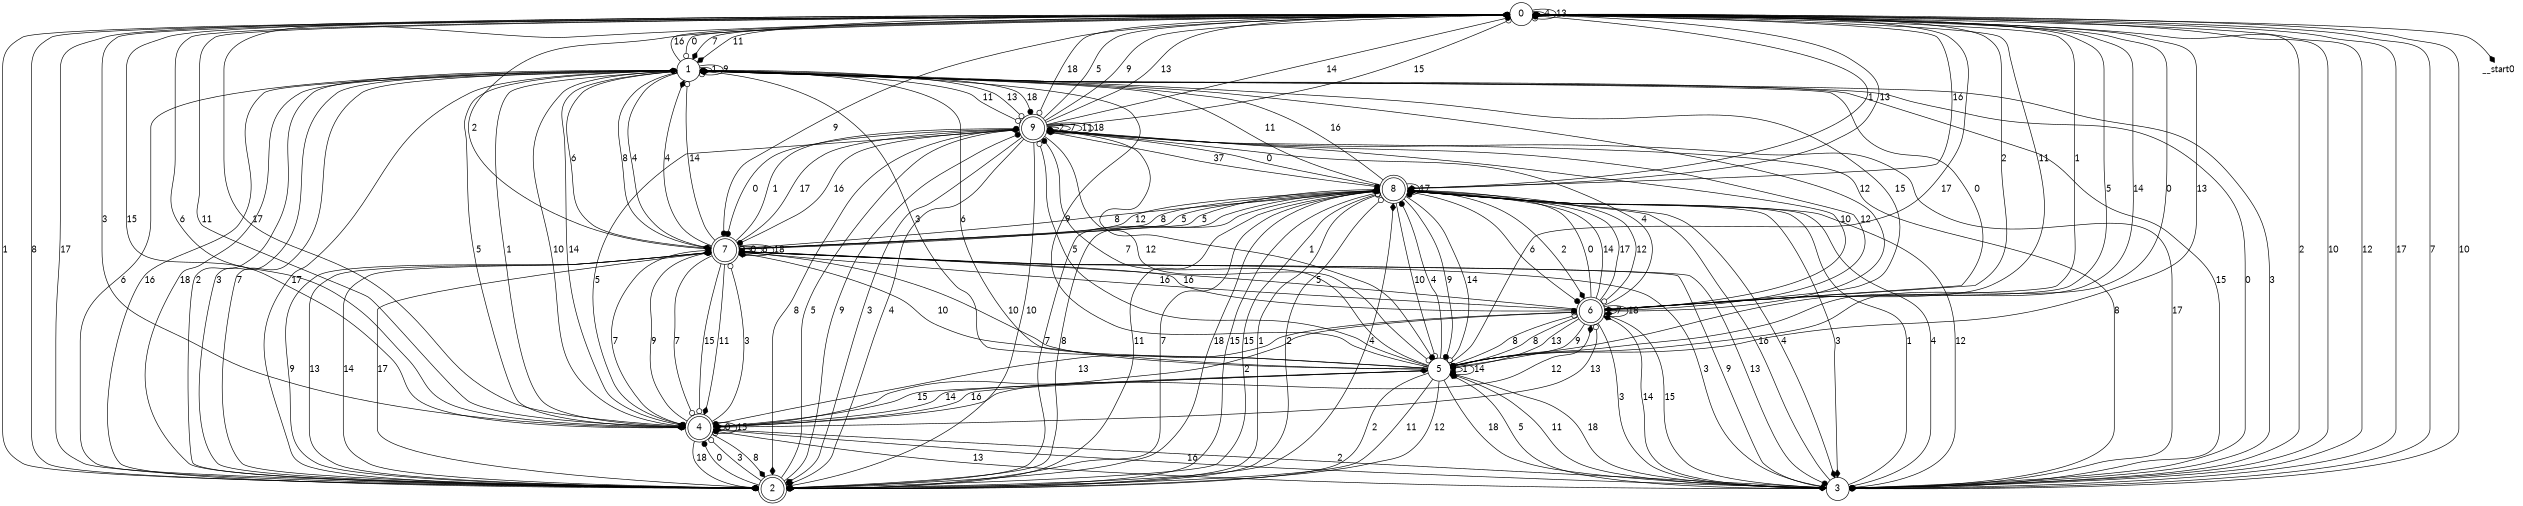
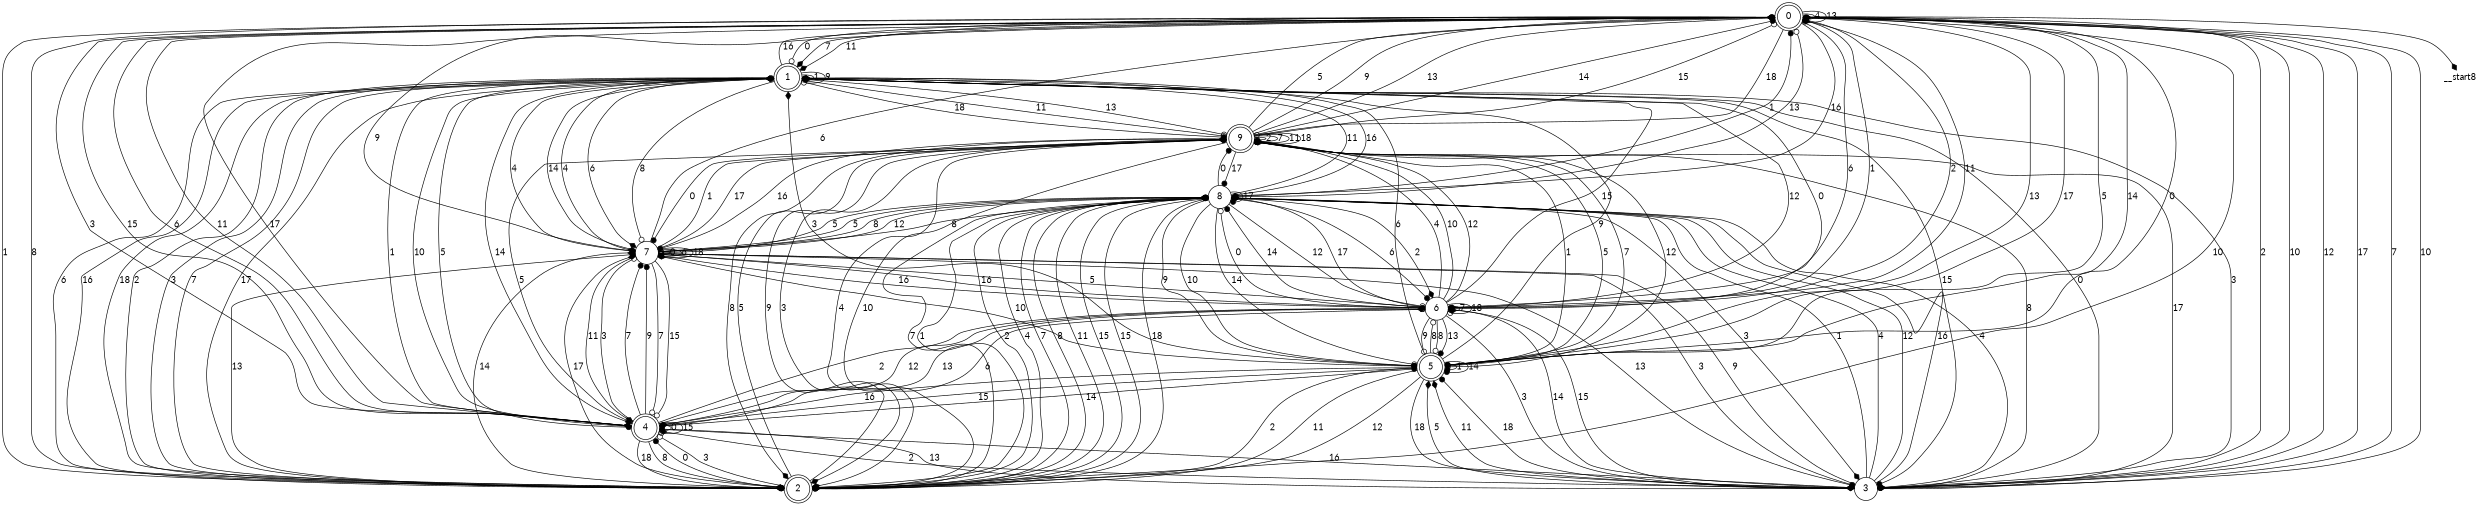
(1521, 14) -> (1789, 17)
(689, 70) -> (788, 78)
(2499, 70) -> (2460, 78)
(475, 128) -> (823, 139)
(680, 158) -> (699, 157)
(1219, 159) -> (1237, 169)
(1394, 189) -> (1220, 197)
none -> (1828, 235)
(66, 250) -> (2218, 253)
(725, 250) -> (647, 253)
(1429, 281) -> none
(1591, 311) -> (1437, 309)
(997, 319) -> none
(1083, 370) -> (988, 367)
(1439, 370) -> (1431, 367)
(290, 390) -> none
(941, 395) -> (1036, 398)
